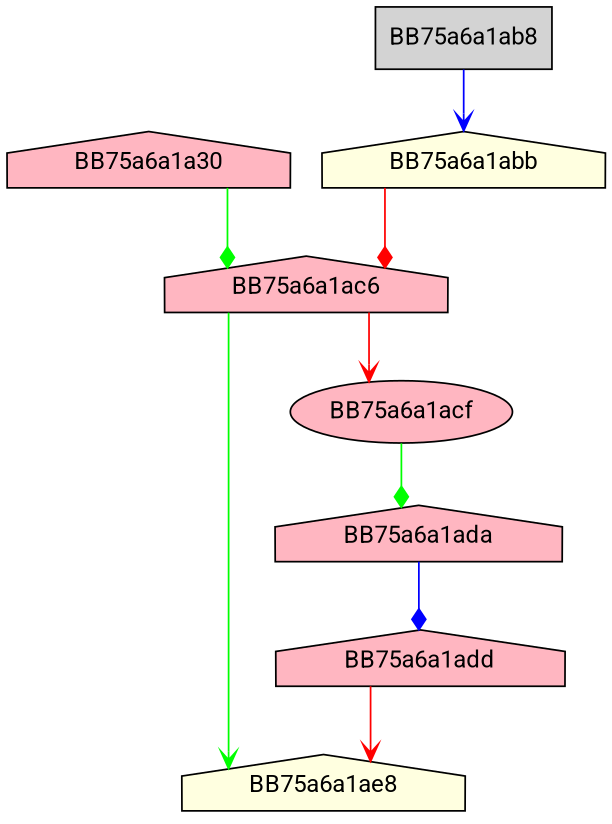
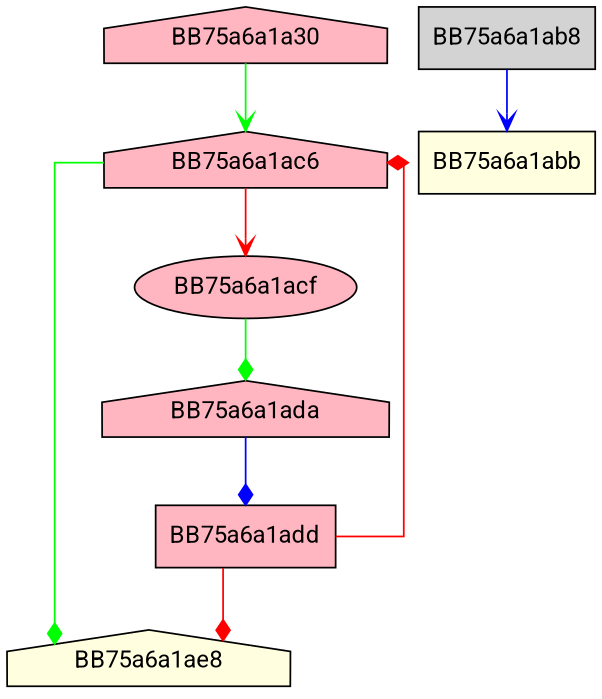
(464, 163) -> (507, 163)
(227, 217) -> (246, 89)
(385, 217) -> (404, 383)
(229, 532) -> (55, 368)
(420, 661) -> (246, 536)
(371, 715) -> (223, 594)
